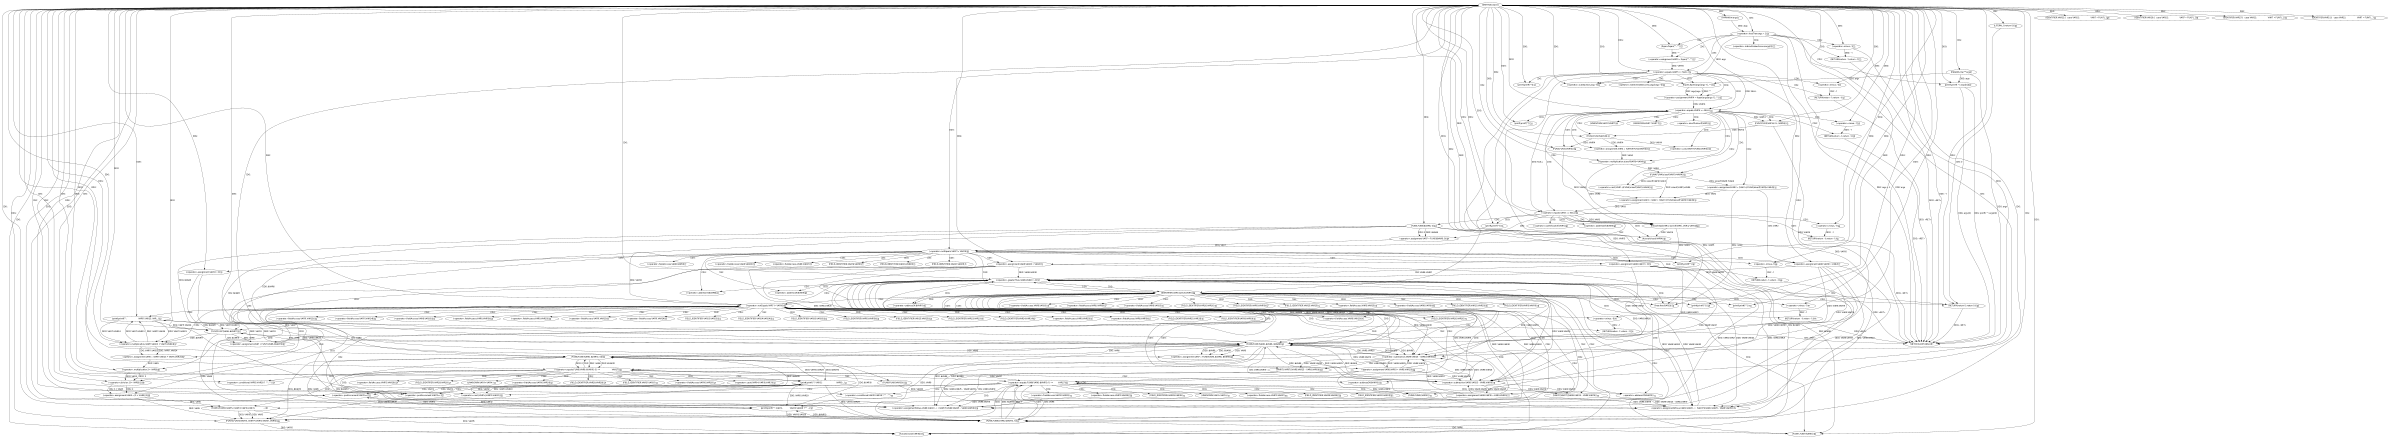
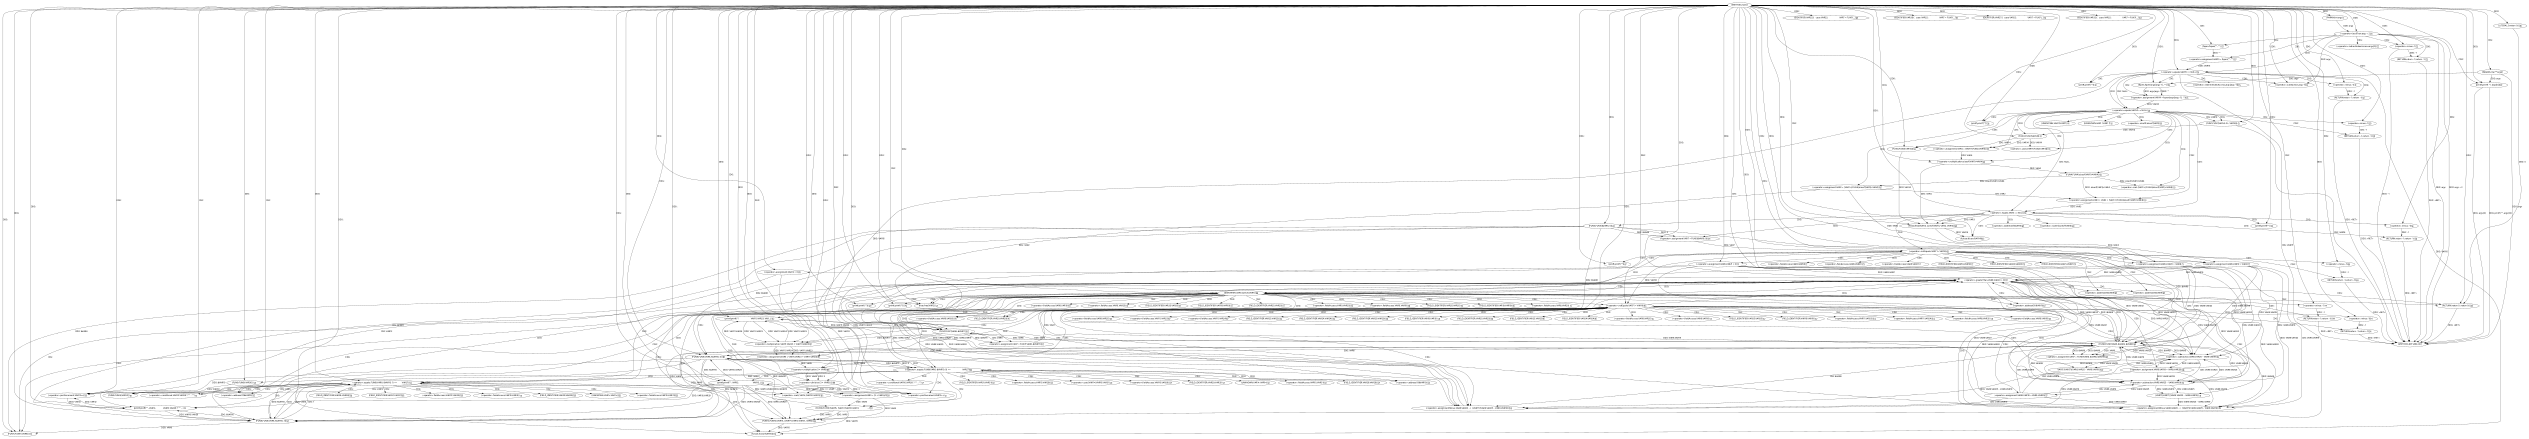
(1544, 100) -> none
